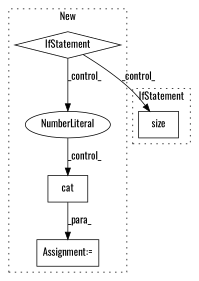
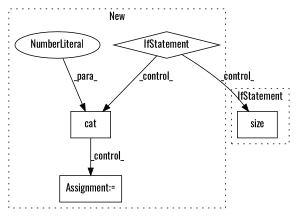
(68, 81) -> (132, 81)
(85, 157) -> (86, 77)
(80, 221) -> (108, 157)
